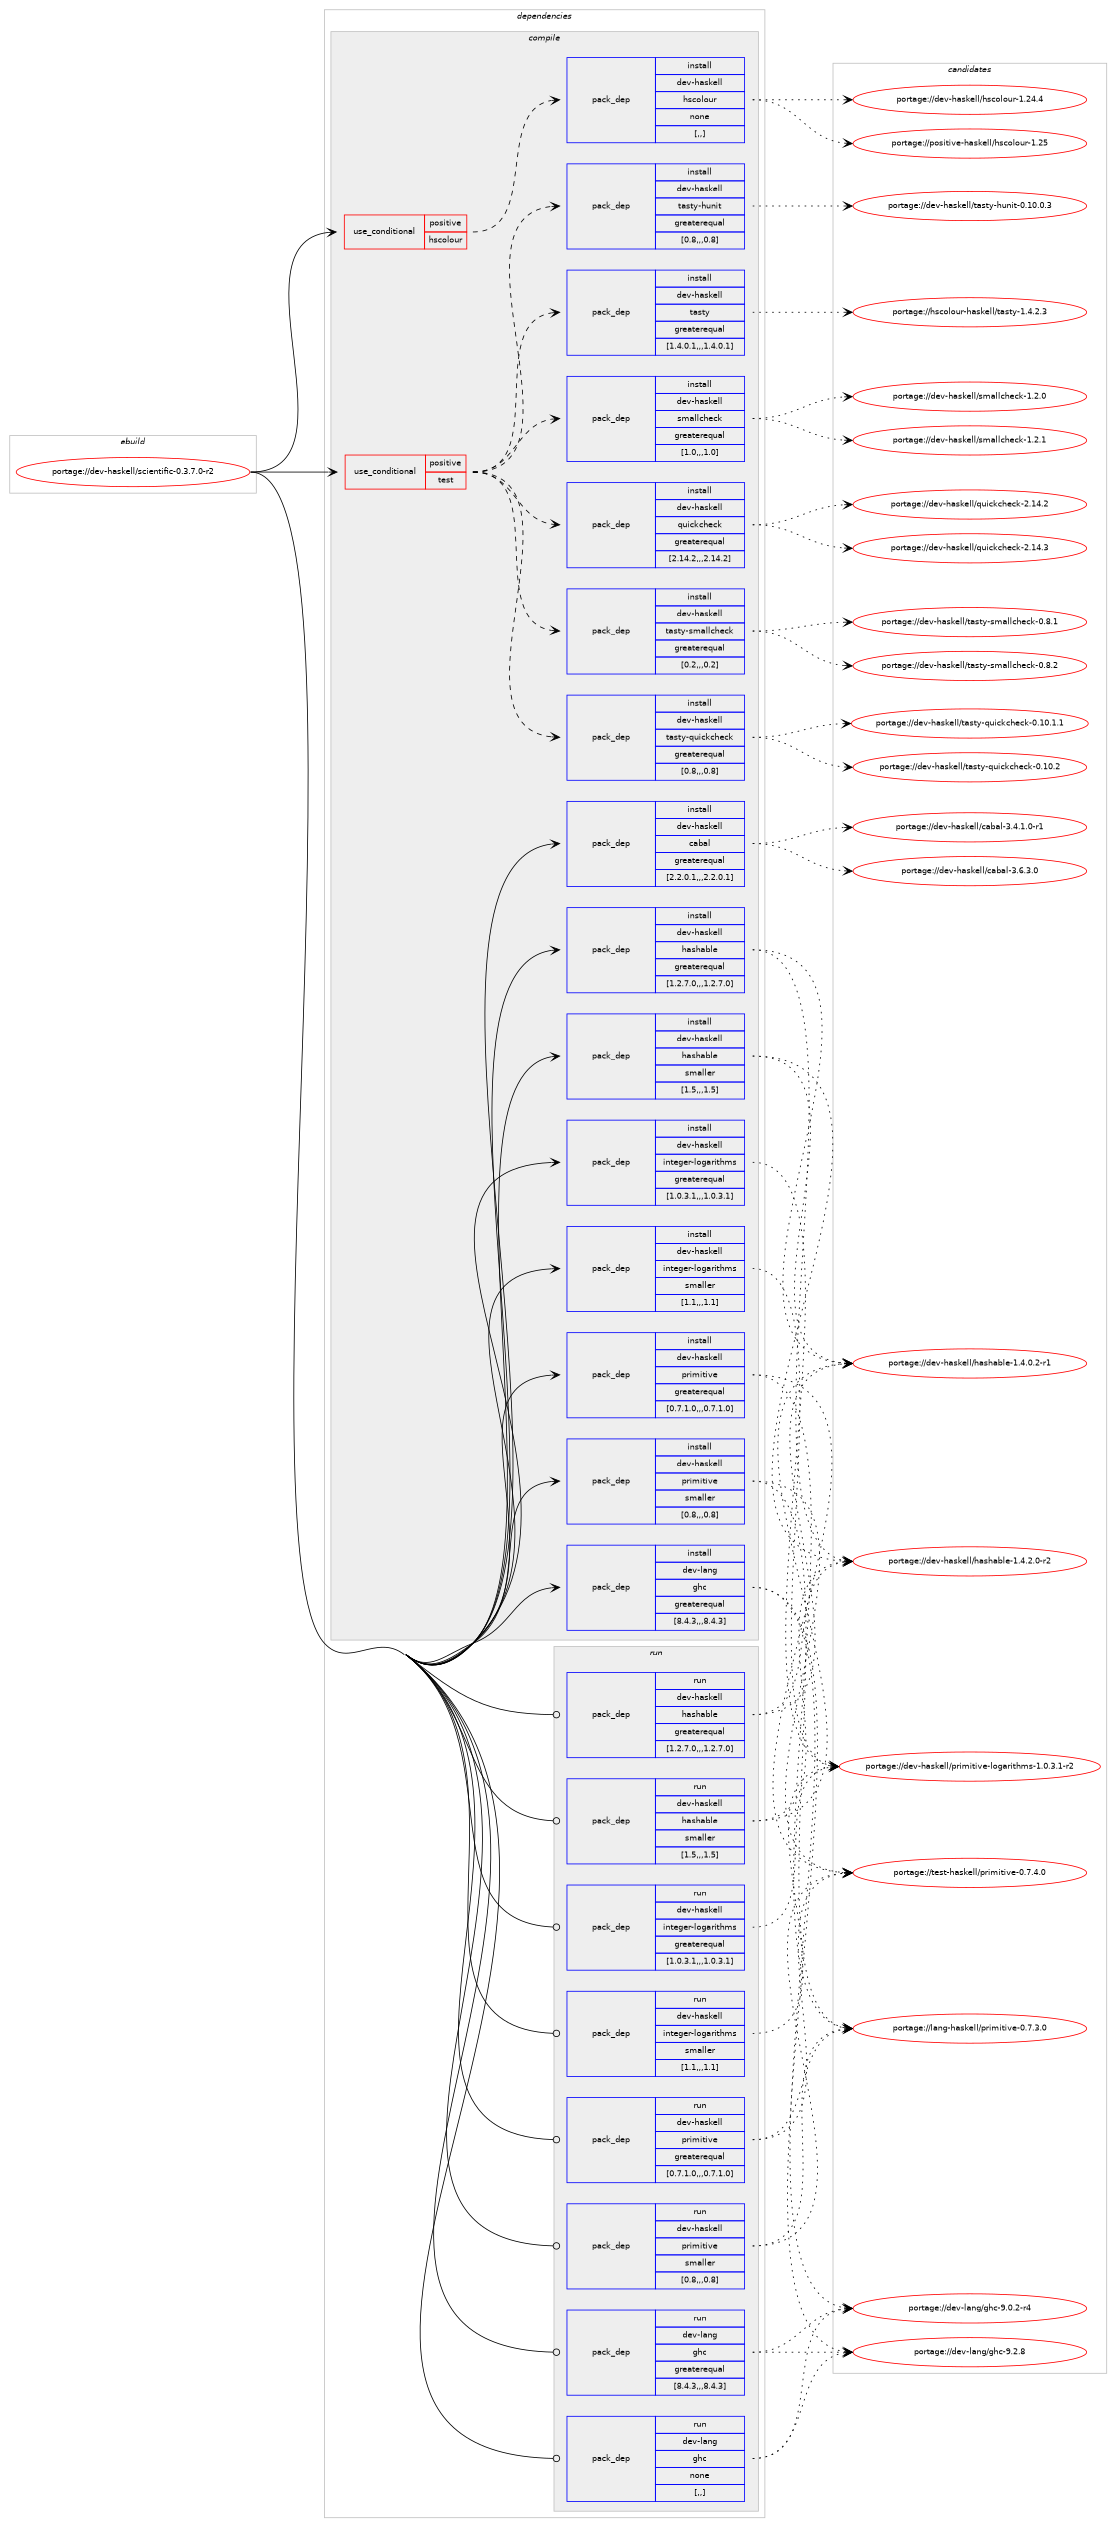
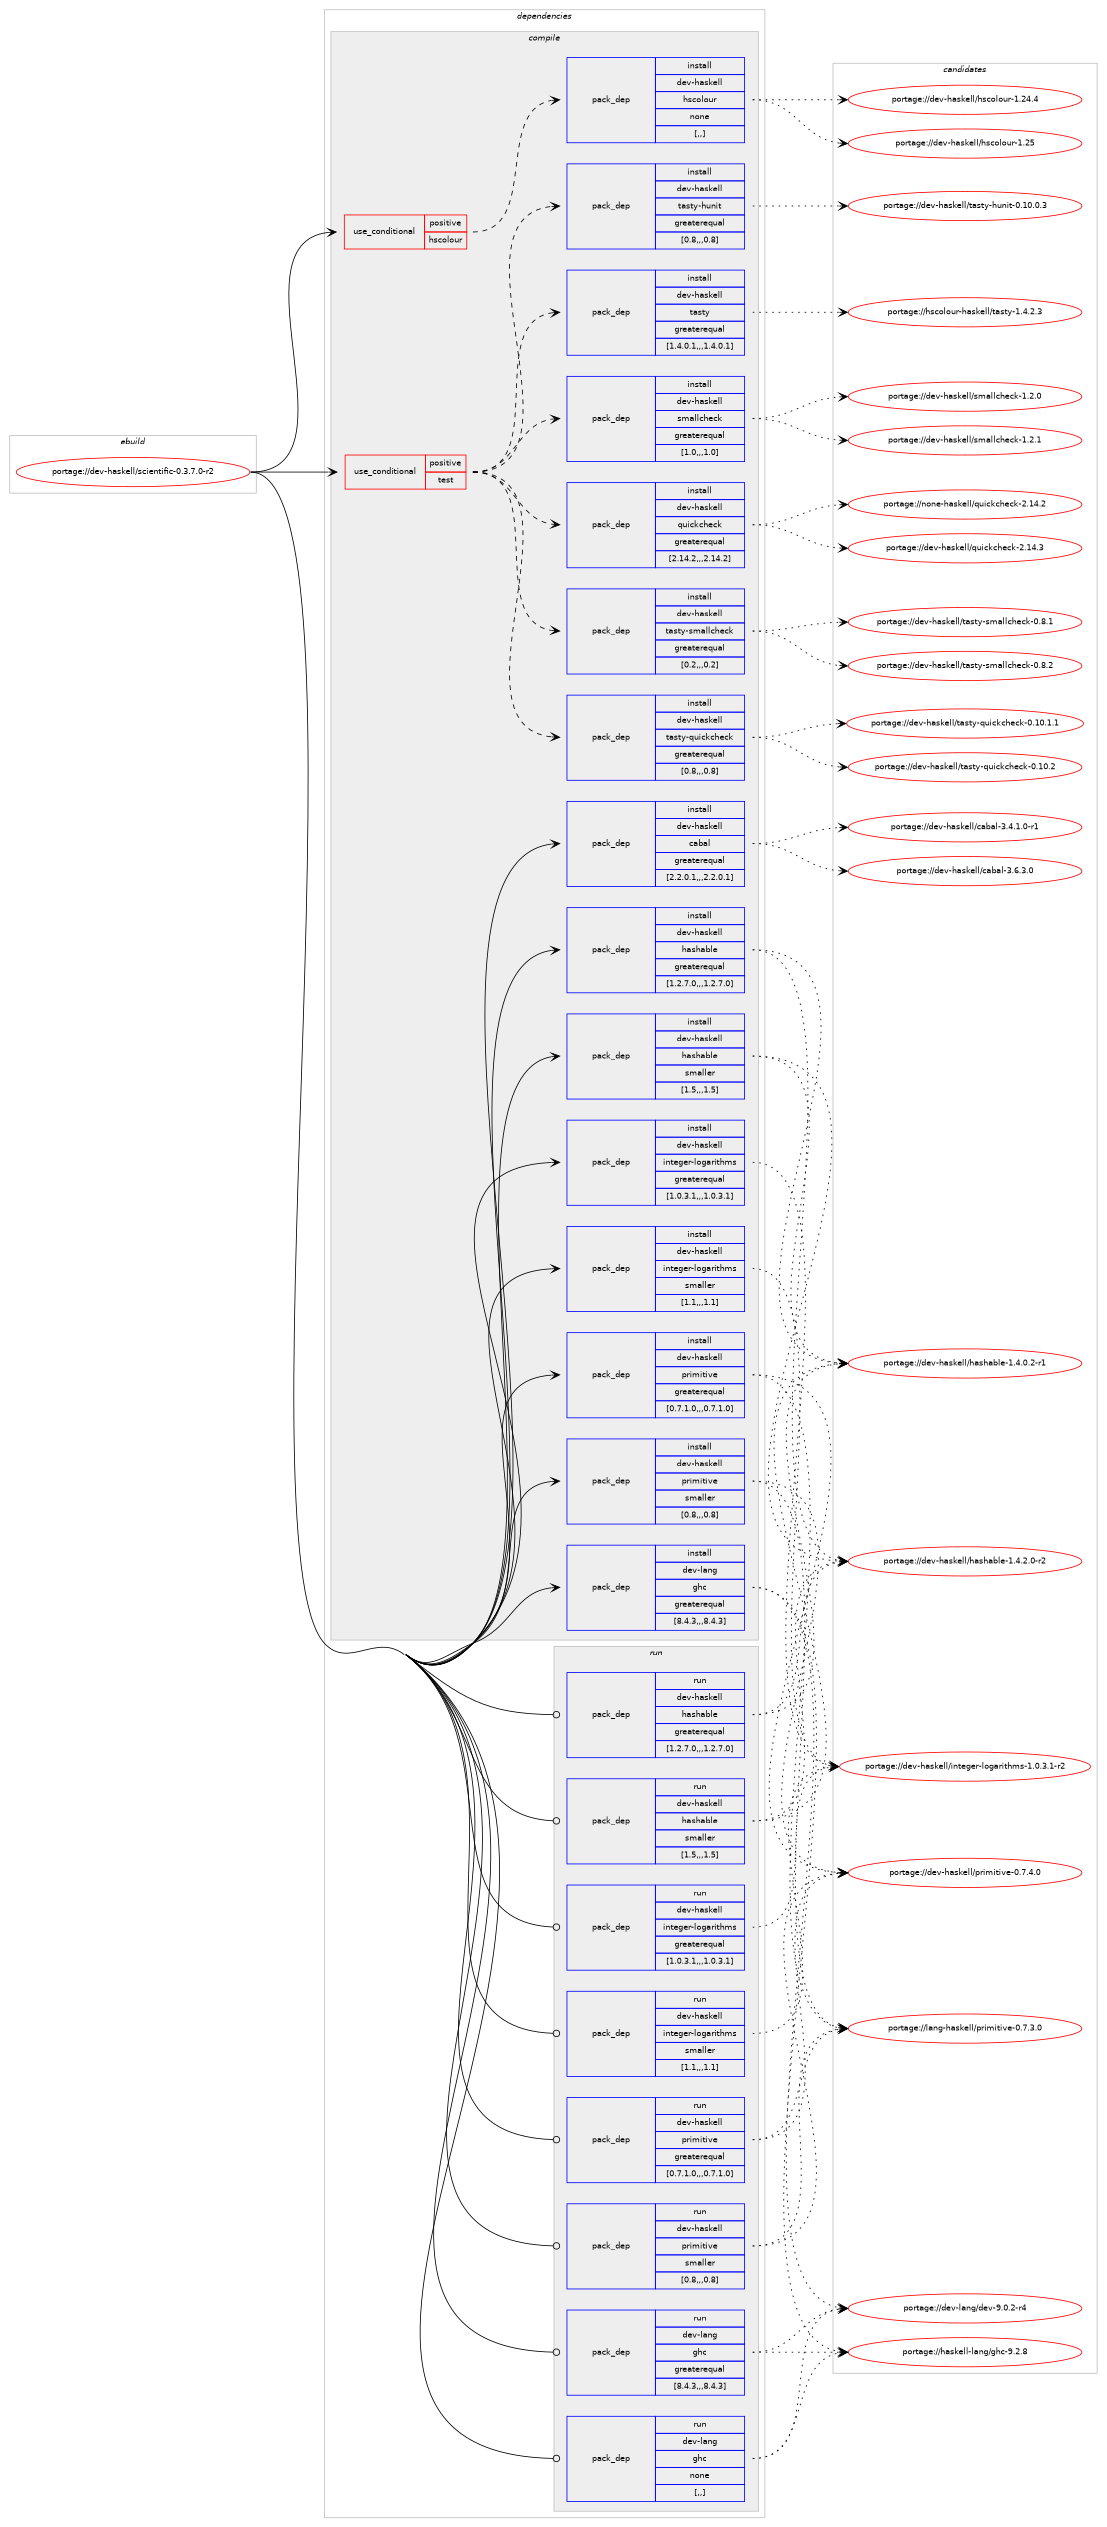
(970, 144) -> (965, 144)
(970, 505) -> (965, 505)
(970, 1767) -> (965, 1767)
(970, 1873) -> (965, 1873)
(970, 2308) -> (965, 2308)
(970, 2352) -> (965, 2352)
